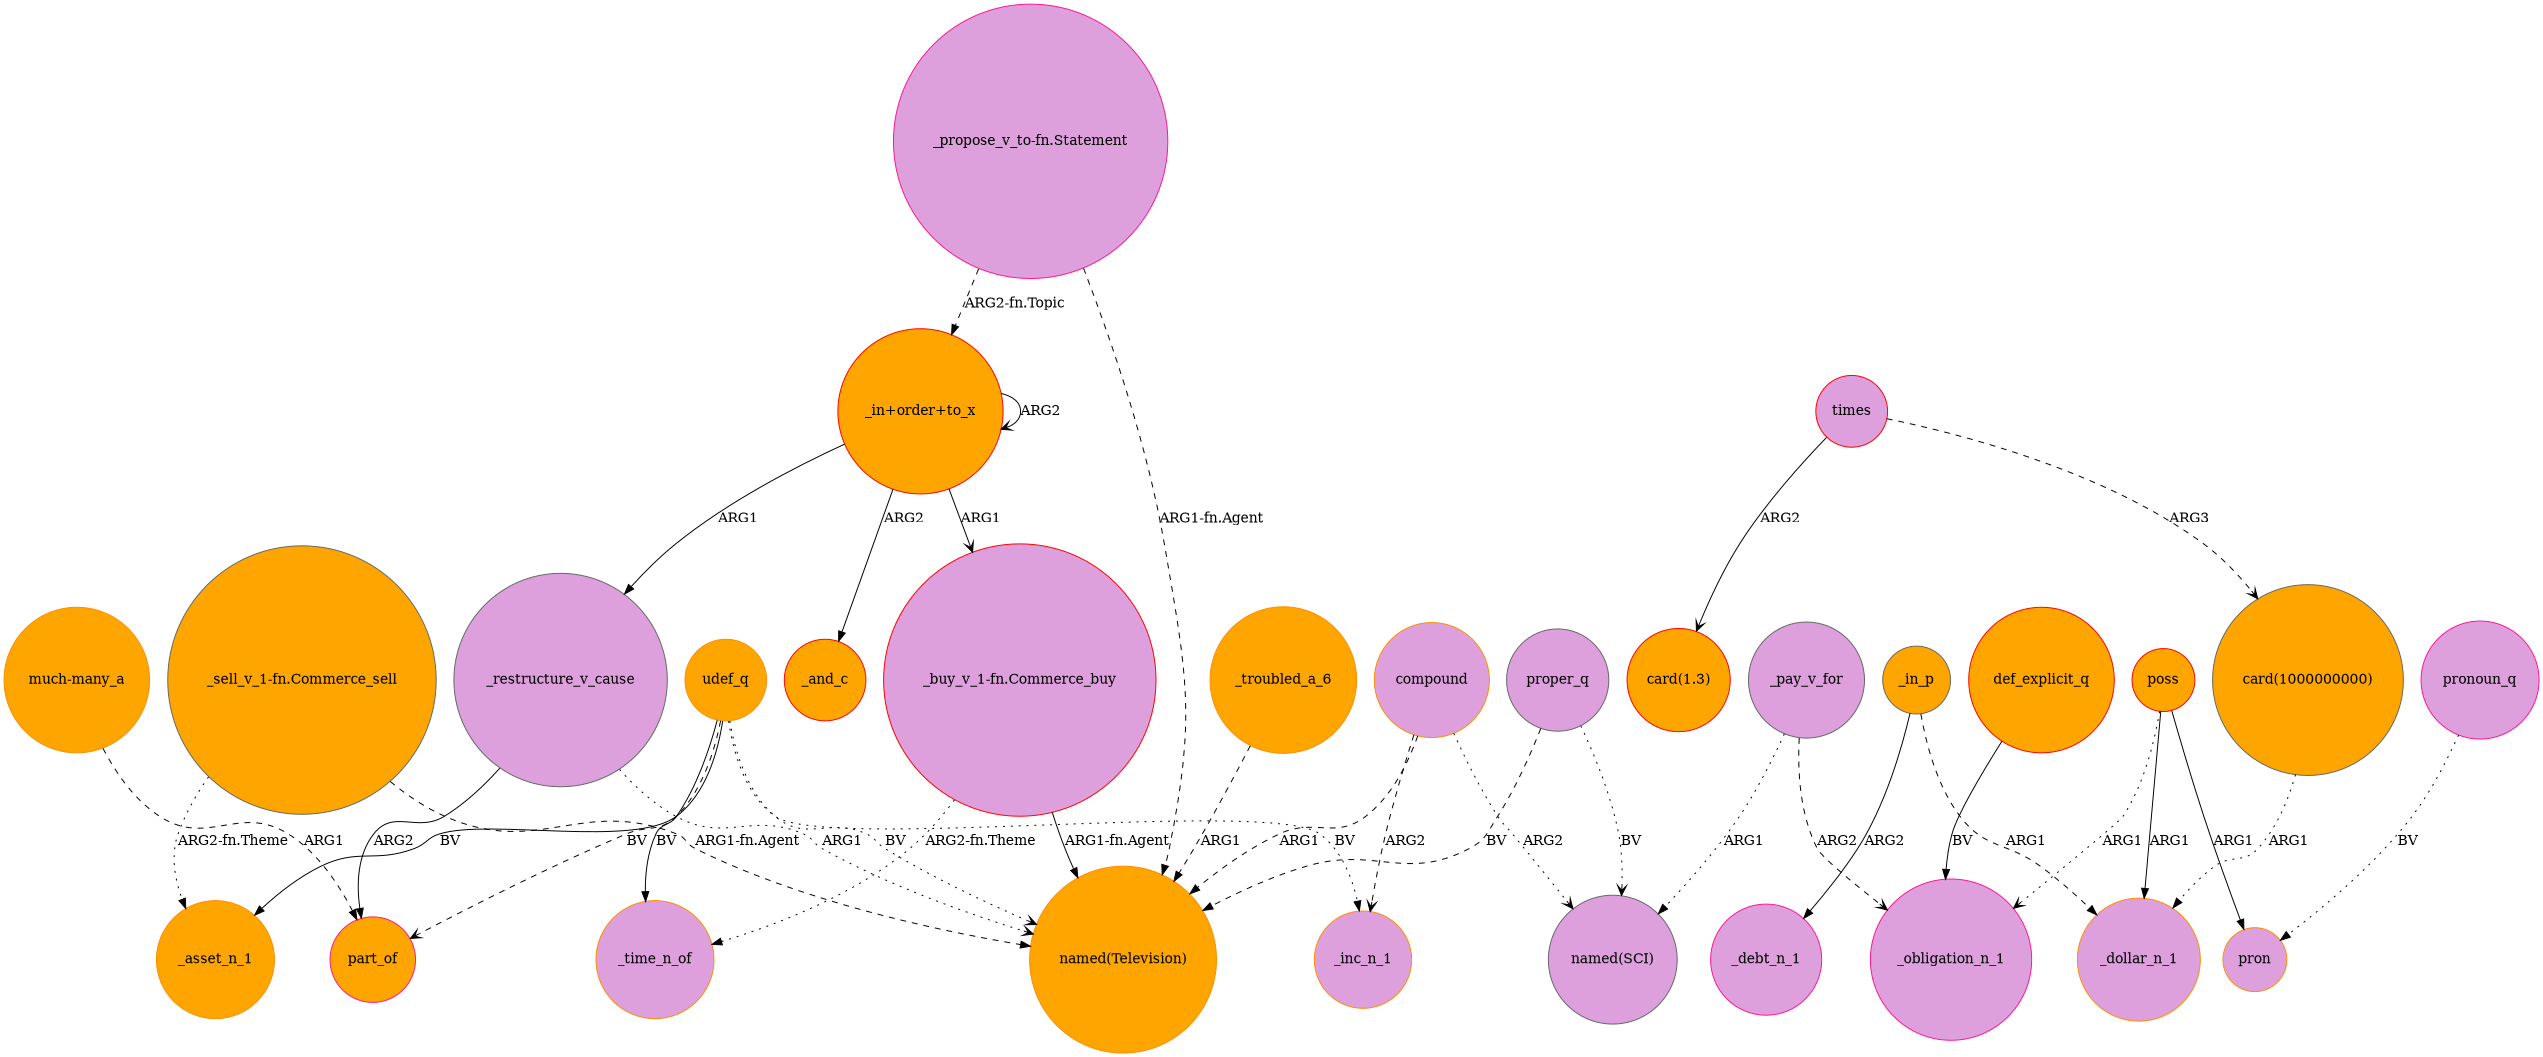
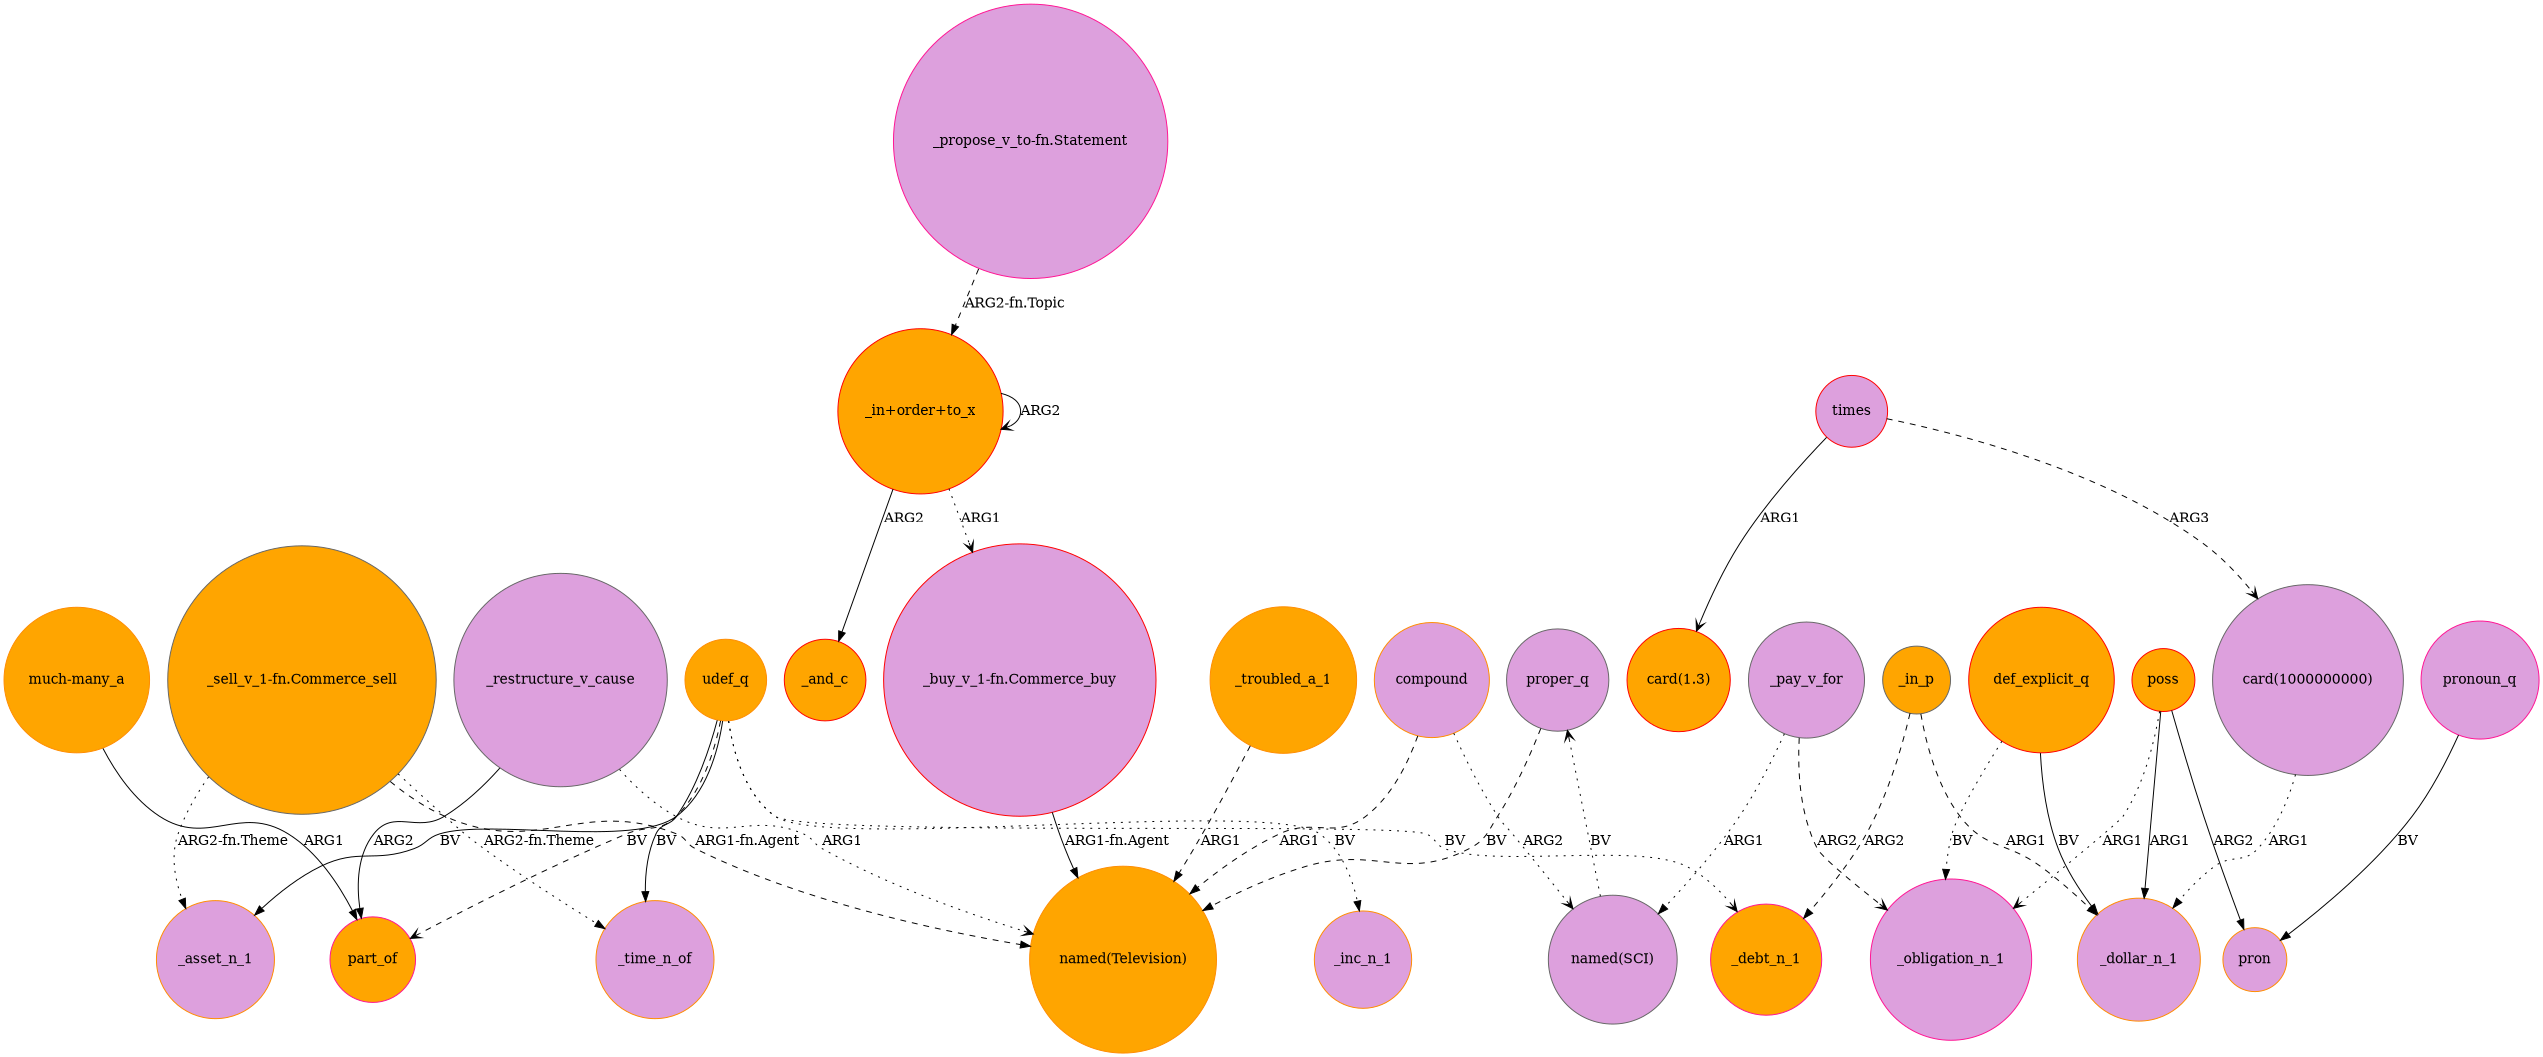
(731, 505) -> none
(959, 516) -> (959, 516)
(1780, 519) -> (1780, 519)
(1167, 562) -> none
(1283, 680) -> (1283, 680)
(2308, 680) -> (2308, 680)
(1966, 802) -> (1966, 802)
(1611, 803) -> (1585, 818)
(1390, 817) -> none
(1874, 819) -> (1874, 819)
(230, 825) -> (230, 825)
none -> (2053, 834)
(874, 839) -> (1182, 828)
(2234, 841) -> (2234, 841)
(2387, 846) -> (2387, 846)
(850, 889) -> (492, 855)
(215, 960) -> (215, 960)
(1766, 960) -> (1766, 960)
